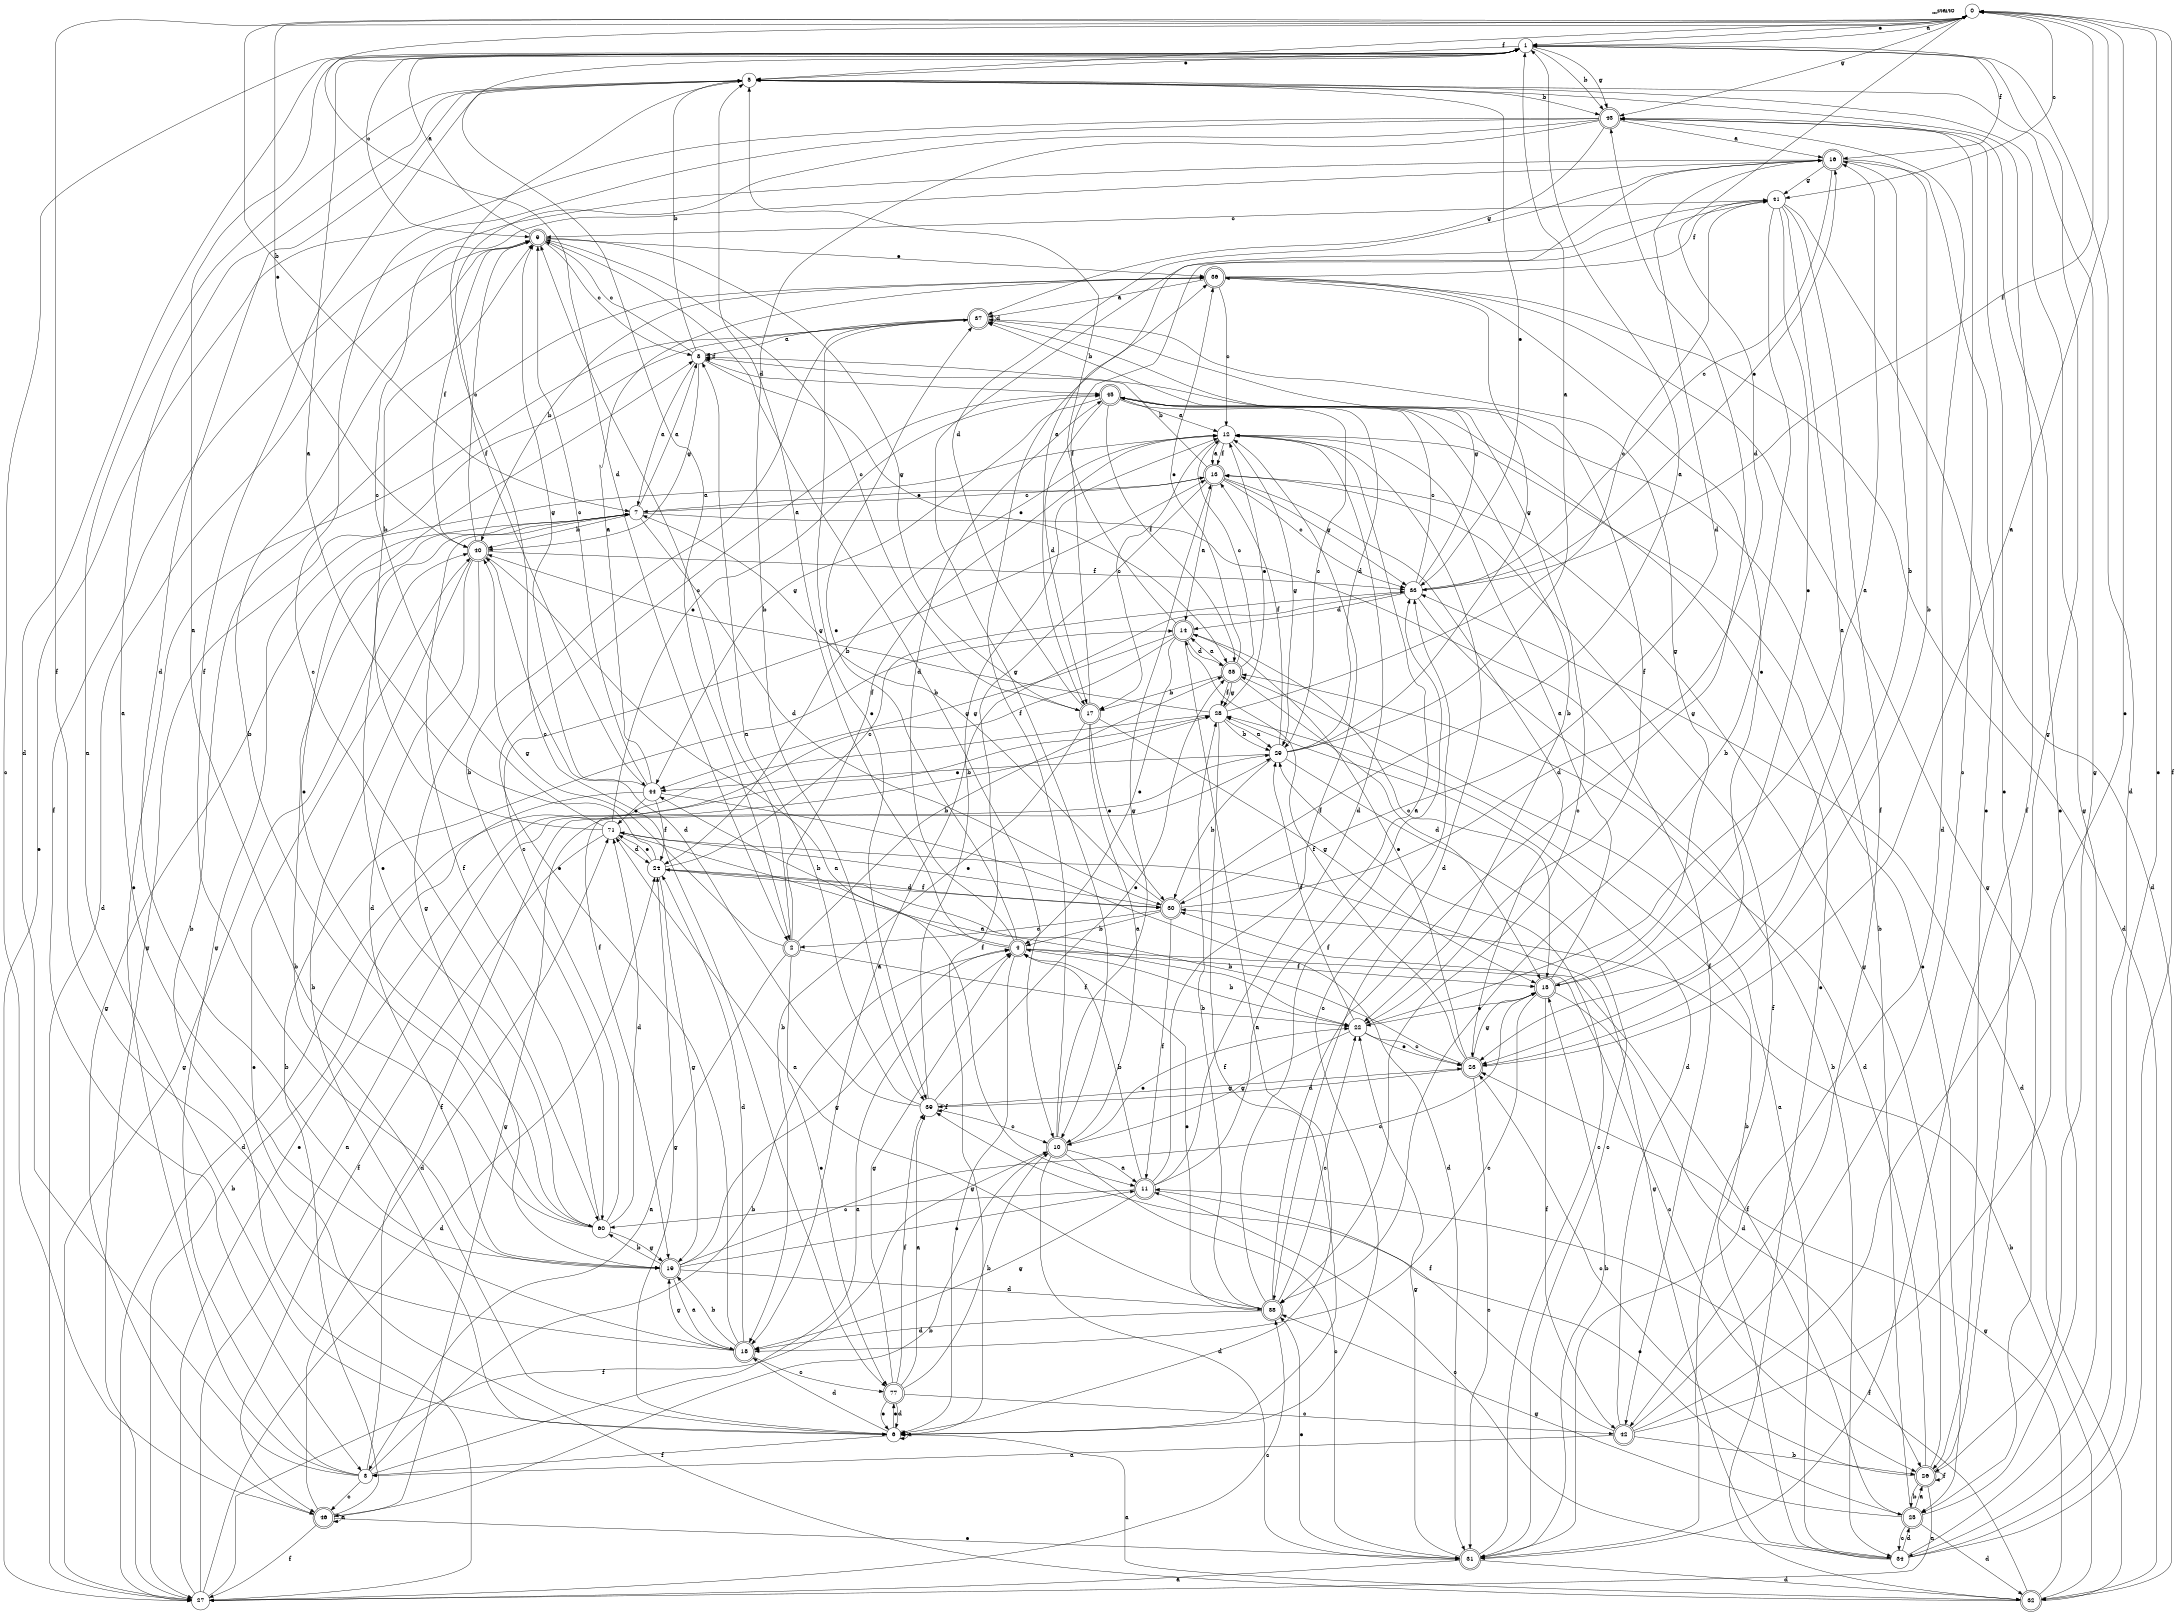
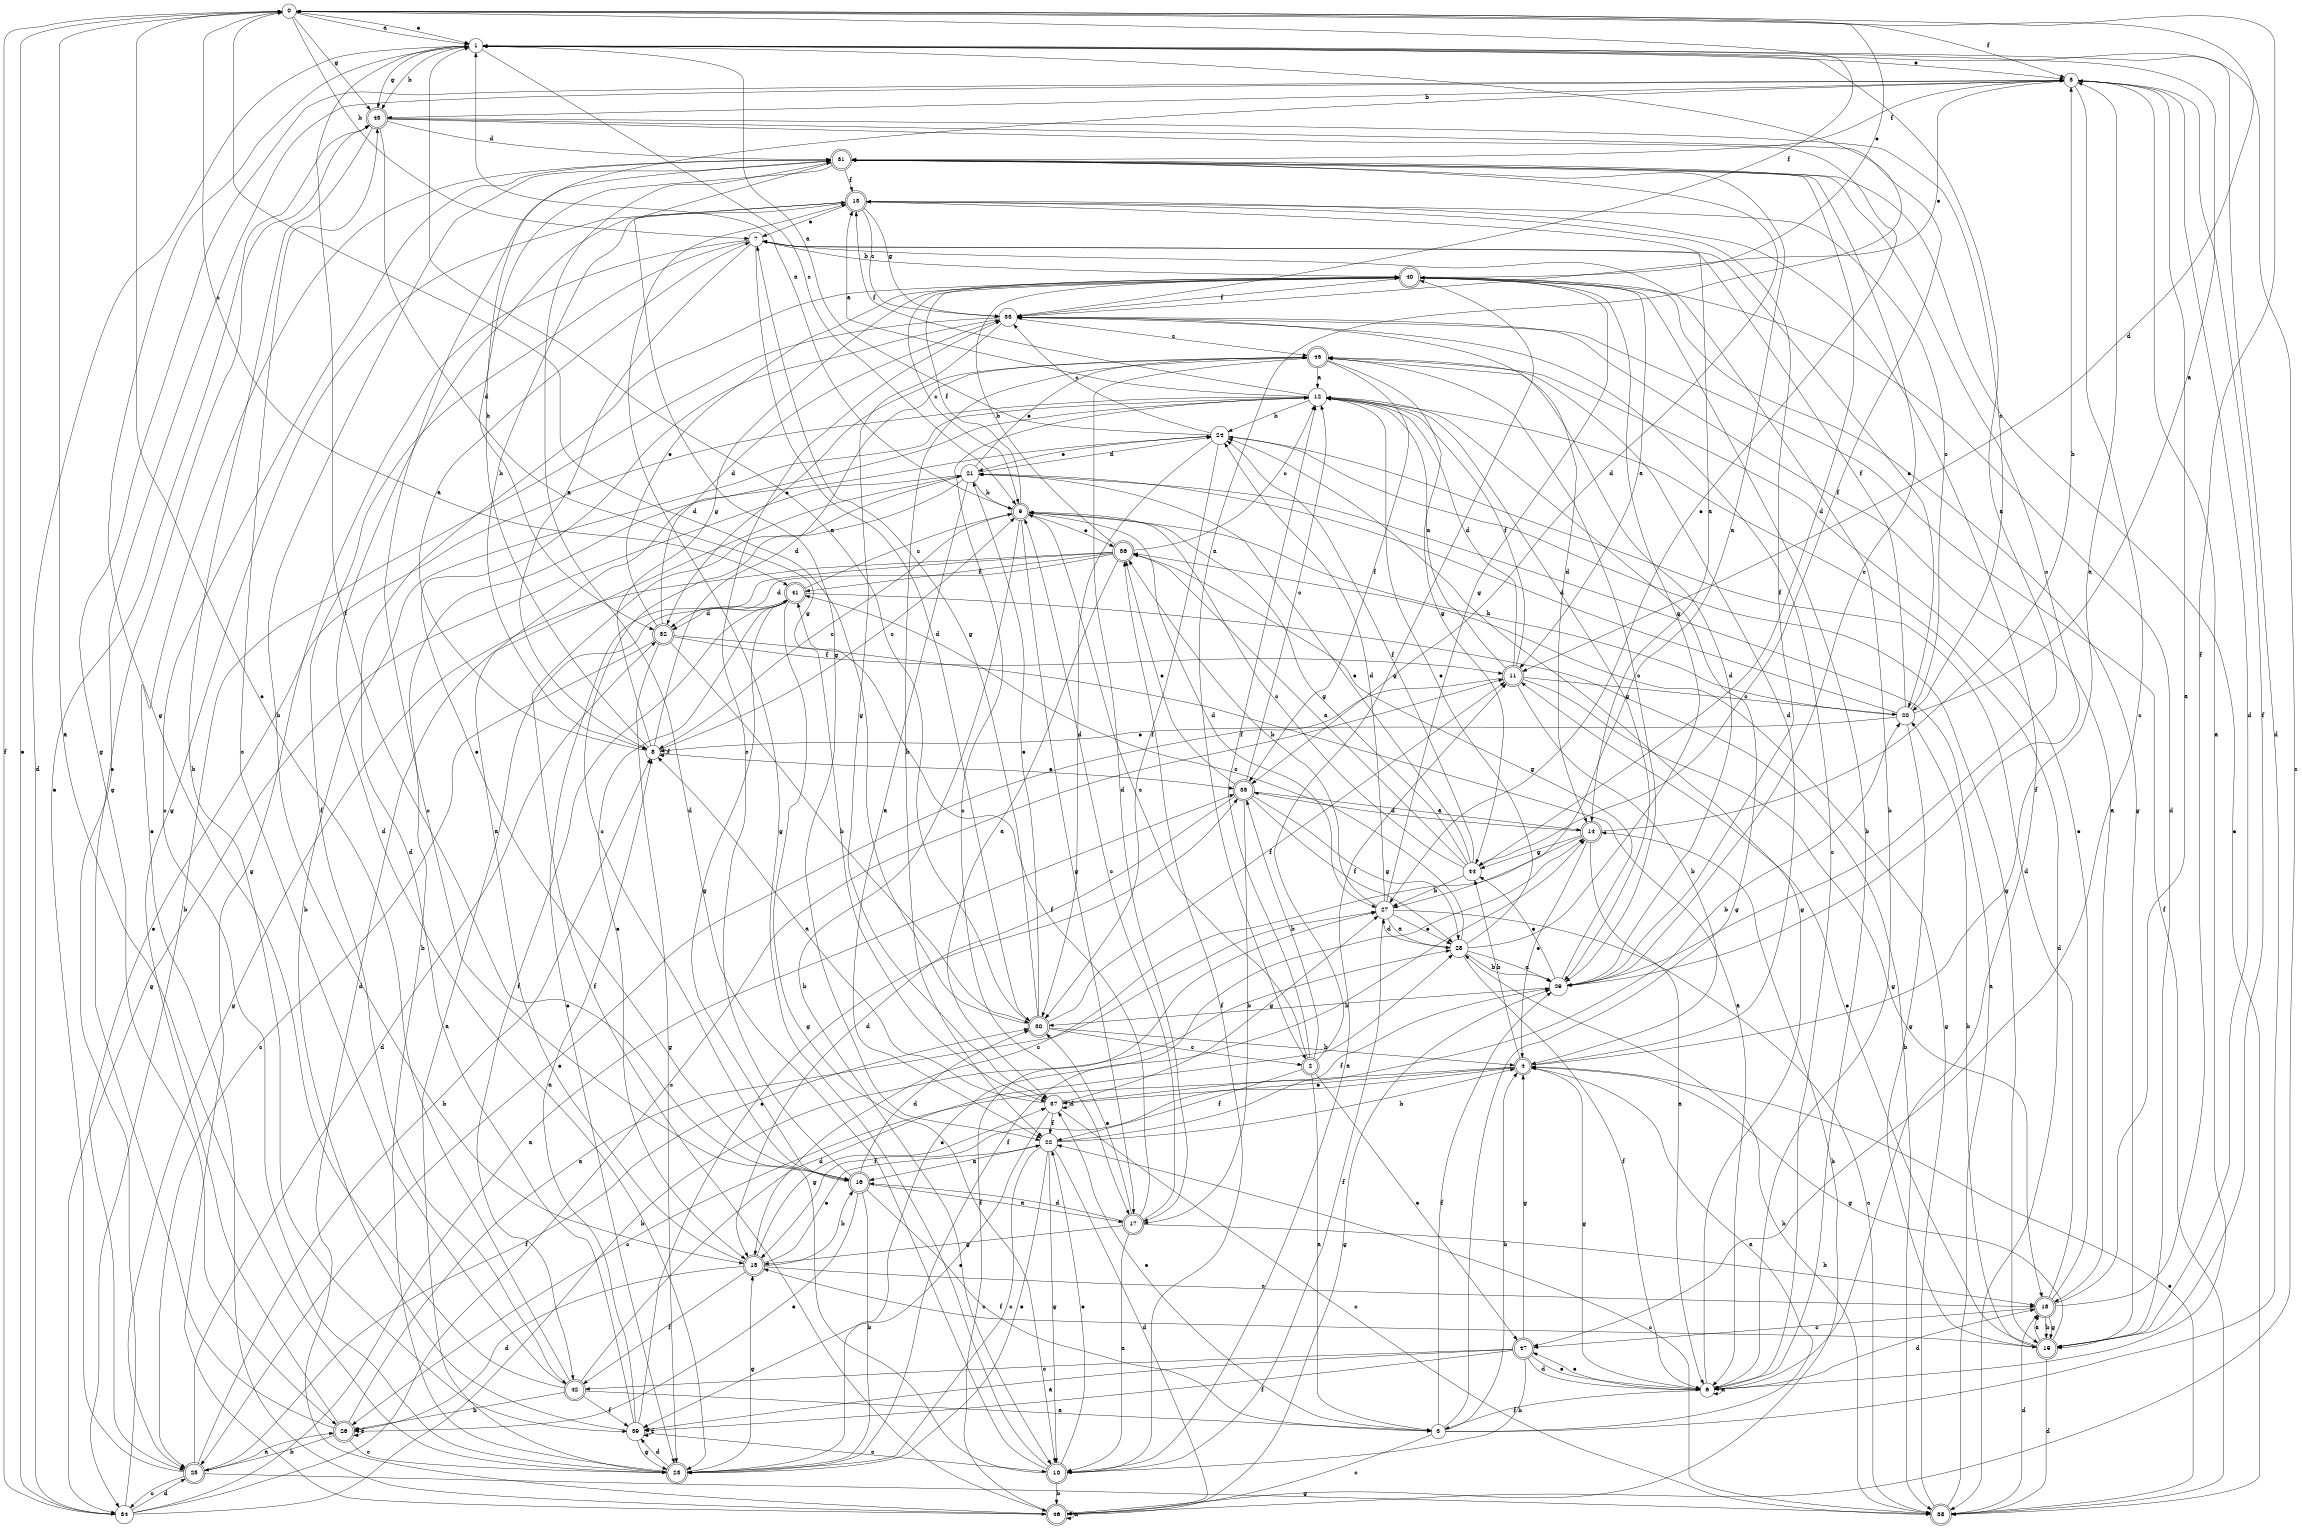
(1943, 11) -> none
(624, 35) -> (1922, 26)
(1719, 139) -> none
(1776, 200) -> (795, 593)
(978, 319) -> (1054, 1104)
(1564, 480) -> (1904, 125)
(908, 499) -> none
(1635, 752) -> (1852, 826)
(732, 792) -> none
(611, 830) -> (970, 474)
(1785, 940) -> (1701, 201)
none -> (307, 995)
(601, 1229) -> (1905, 716)
none -> (1166, 1383)
(894, 1393) -> (1523, 1349)
